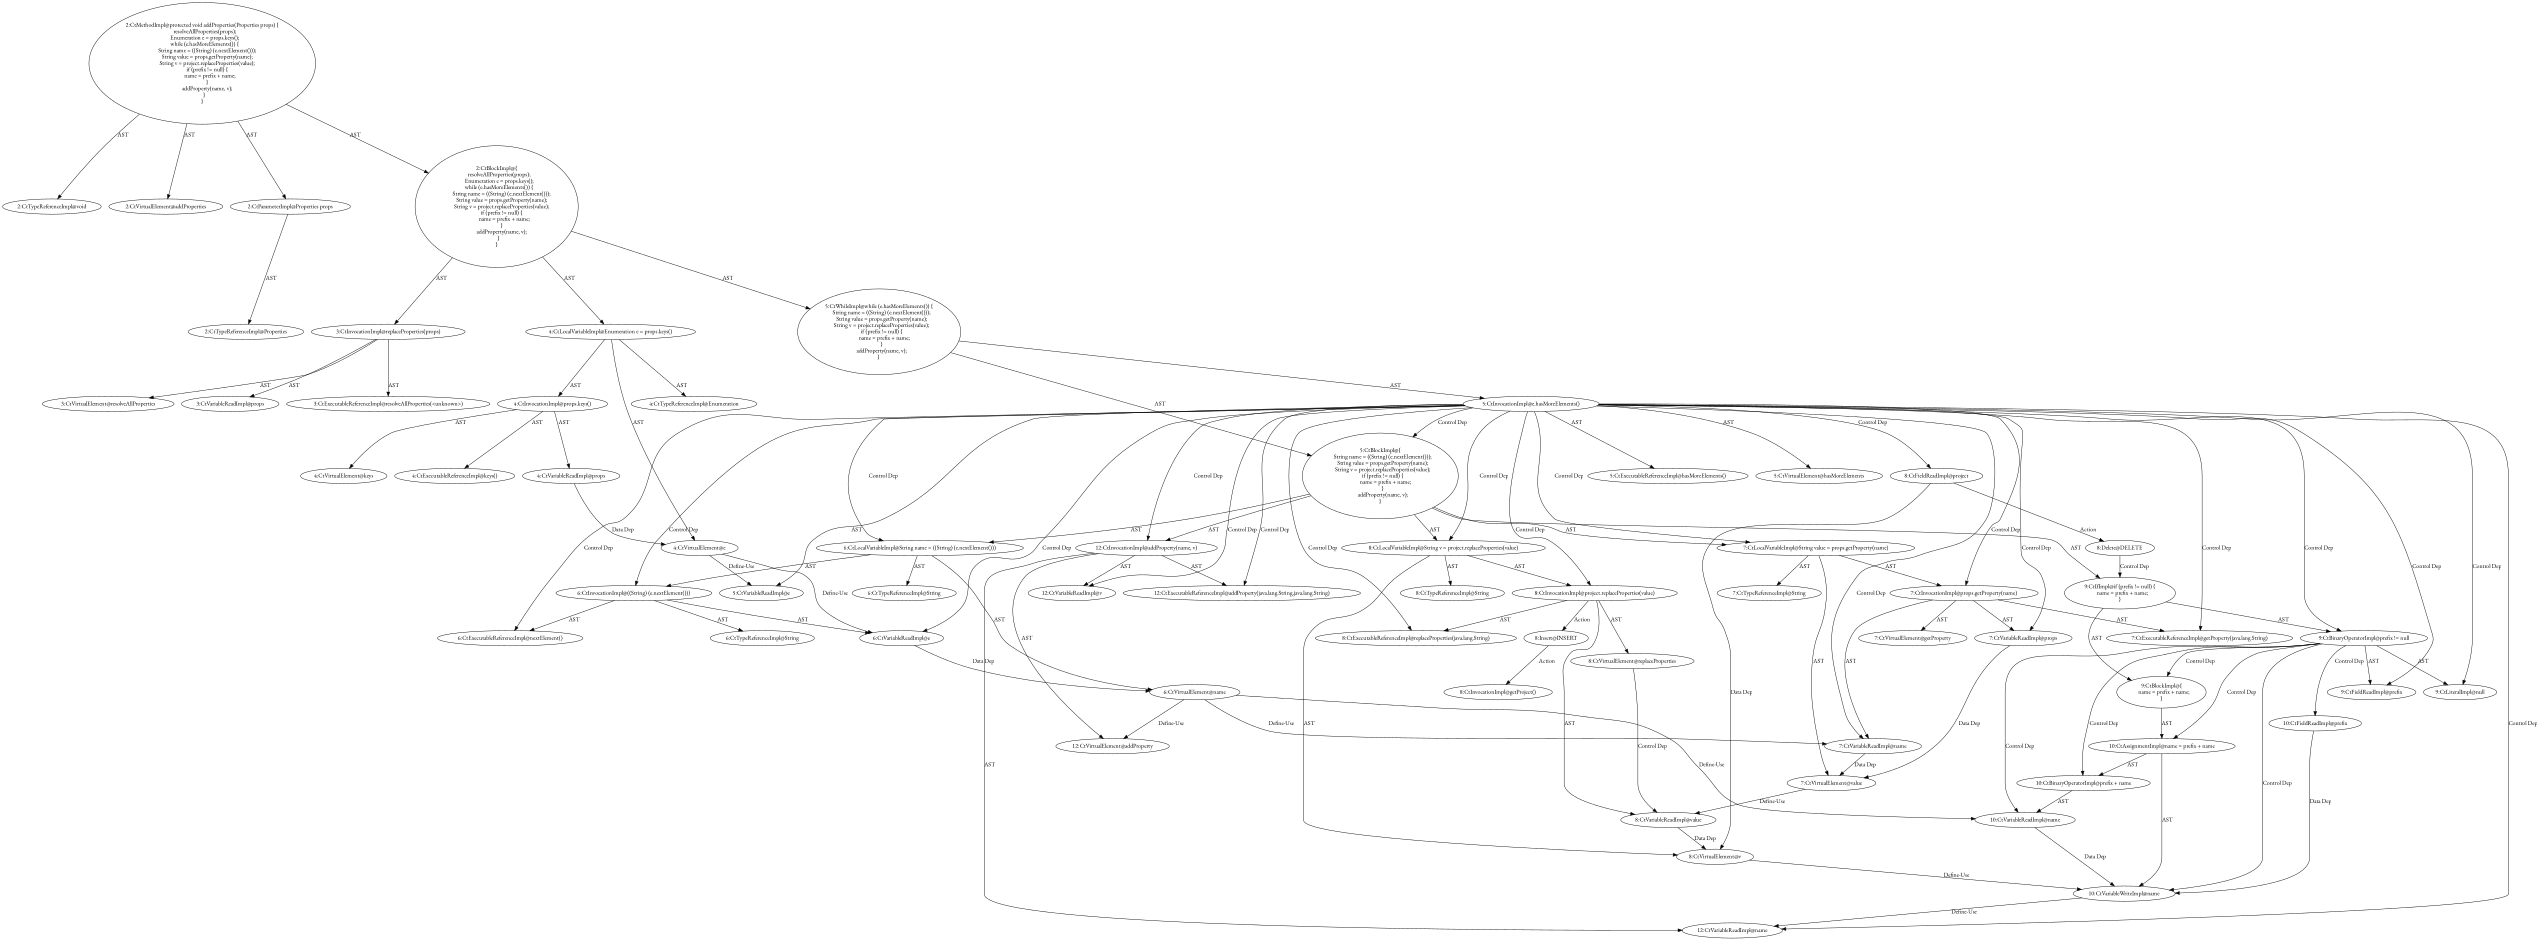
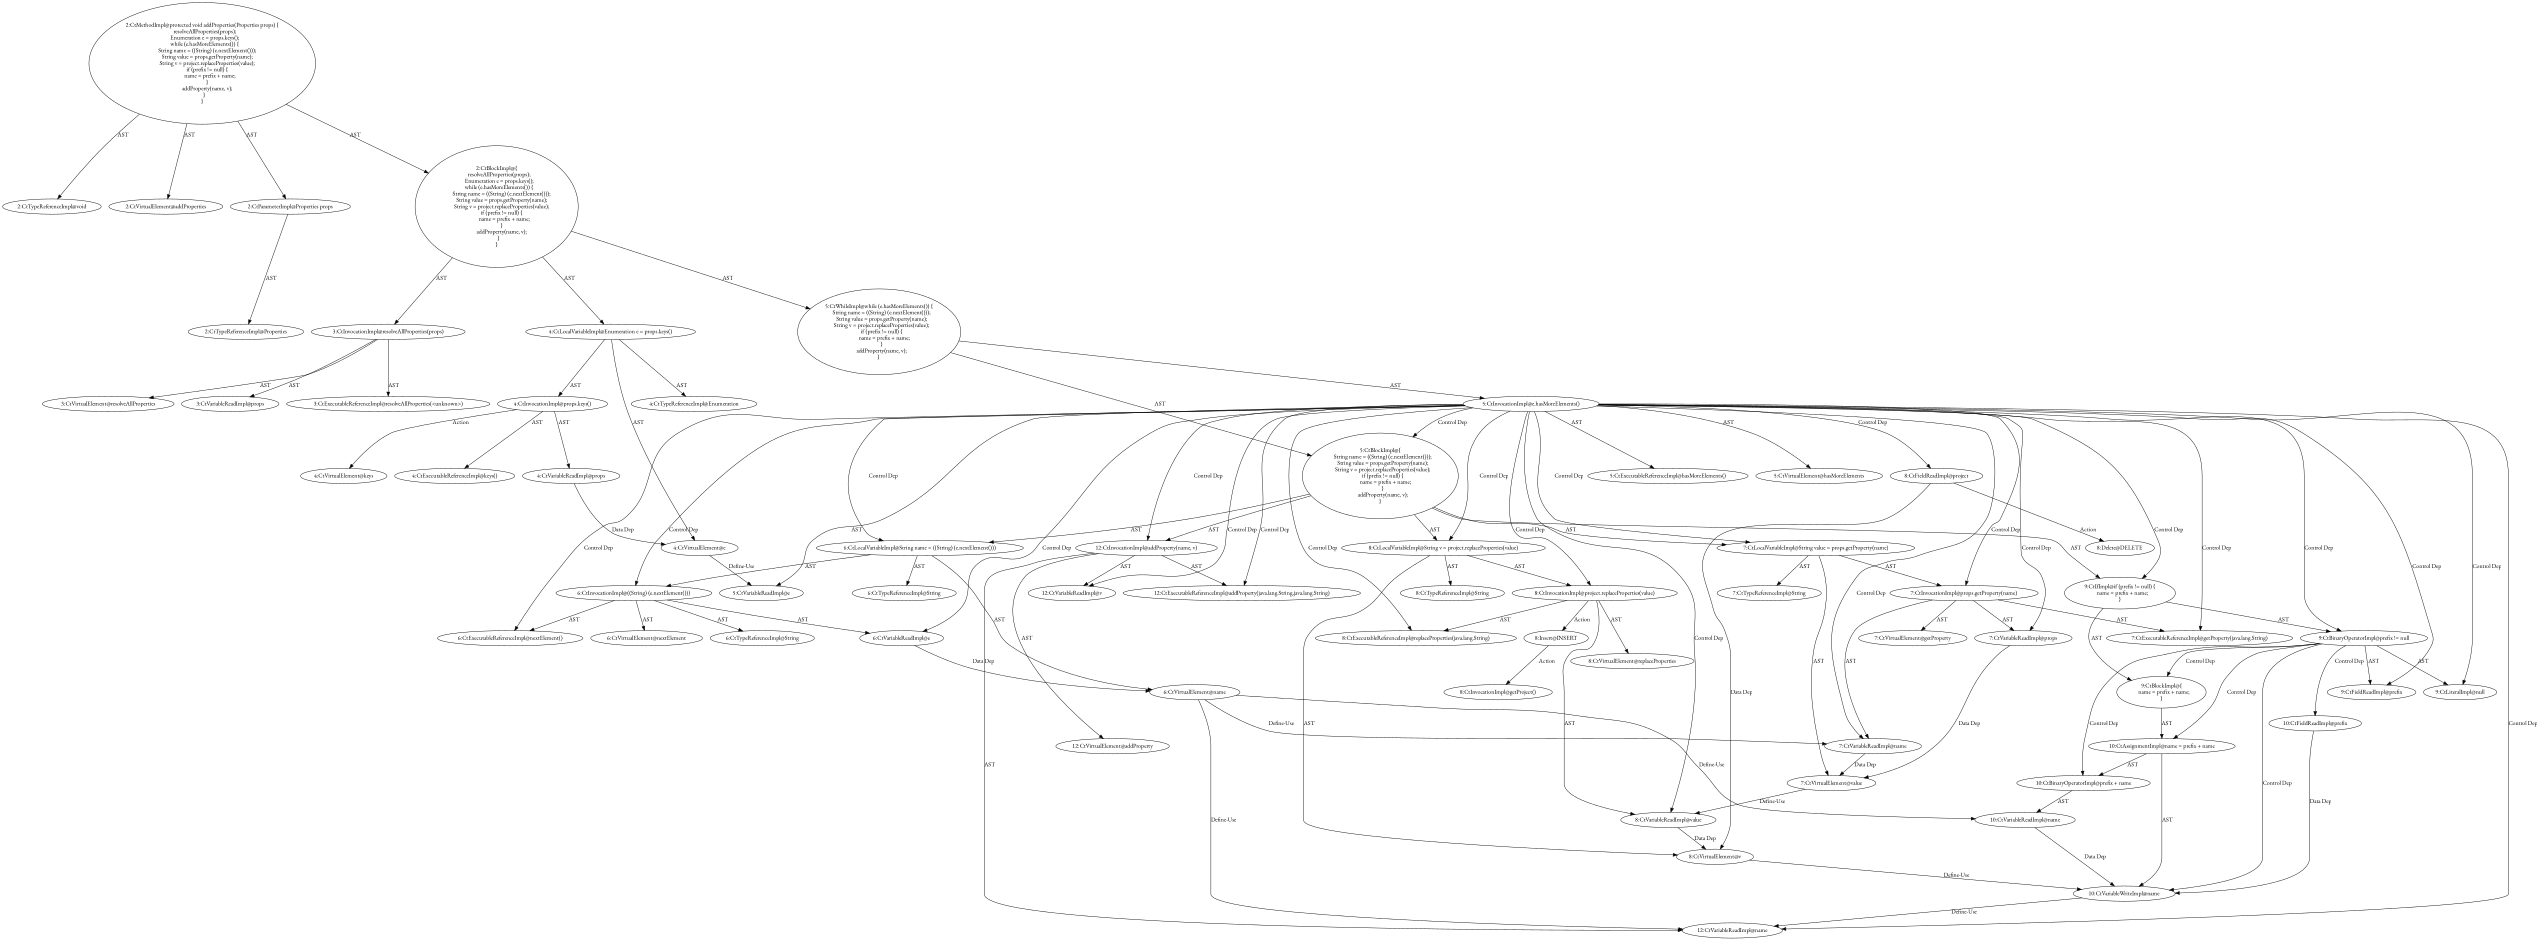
(388, 332) -> (388, 332)
(461, 422) -> (461, 422)
(2120, 564) -> (2040, 422)
(807, 577) -> none
none -> (647, 638)
(2093, 656) -> none
(1156, 718) -> (1345, 916)
(1638, 742) -> (1670, 566)
